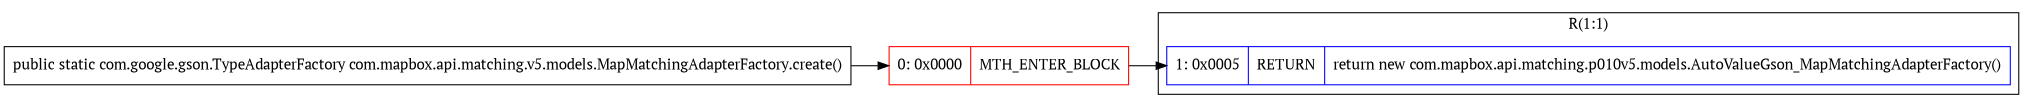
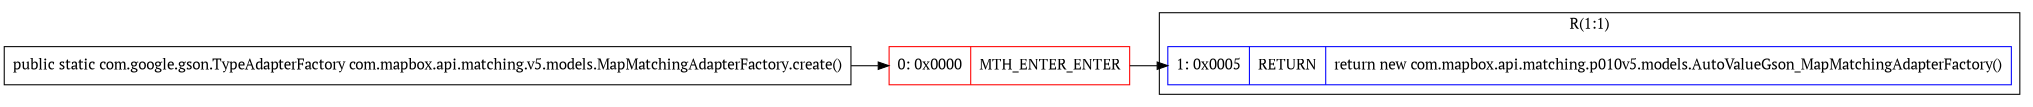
(1050, 65) -> (1050, 65)
